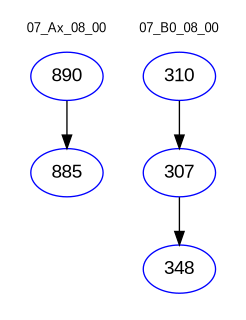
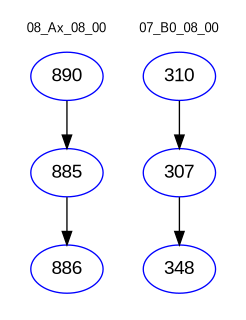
(67, 29) -> (67, 29)
none -> (67, 269)
